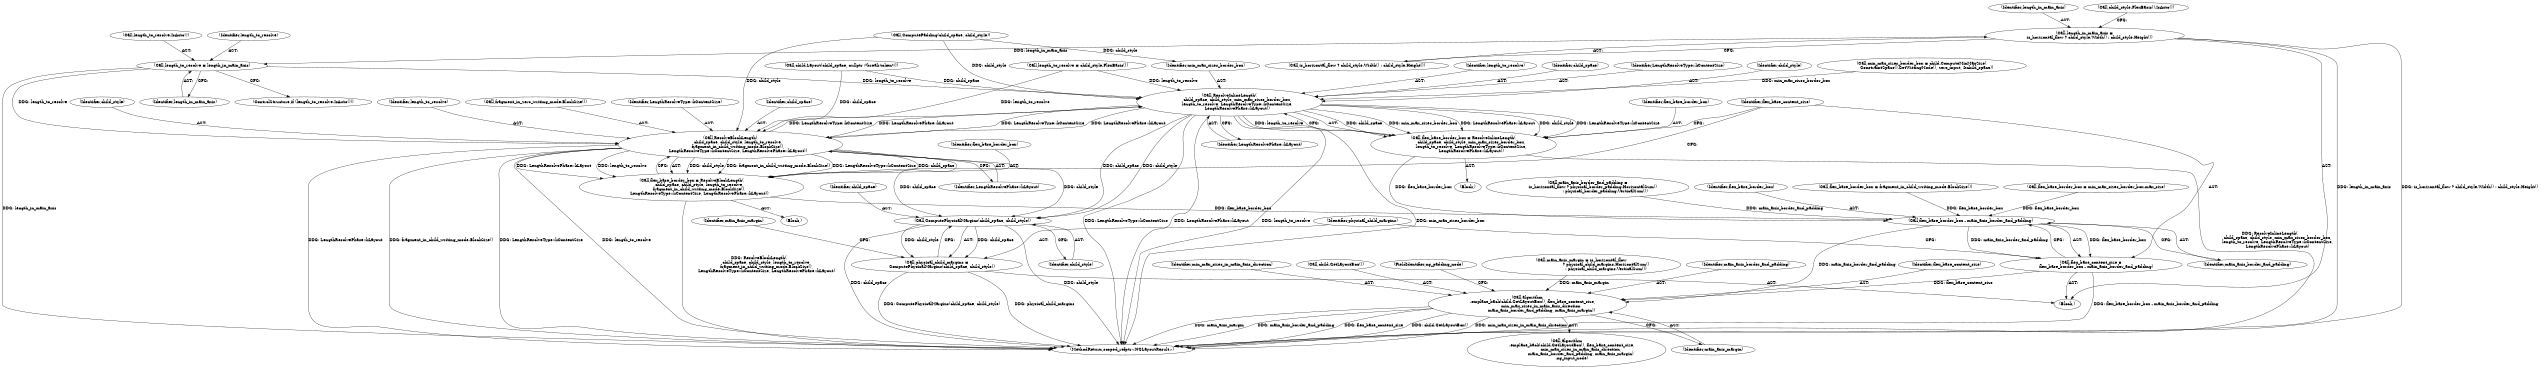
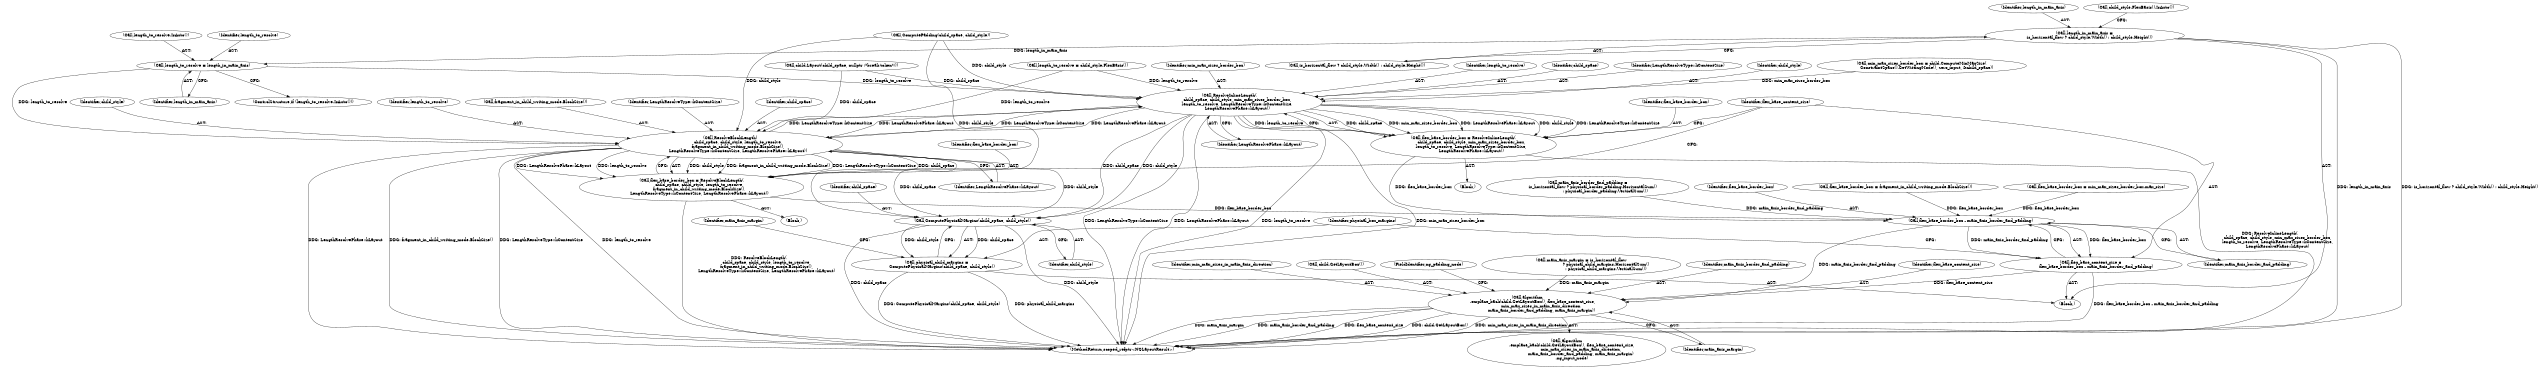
(1077, 50) -> (1034, 158)
(536, 102) -> (536, 102)
(1362, 221) -> (1362, 221)
(349, 332) -> none
